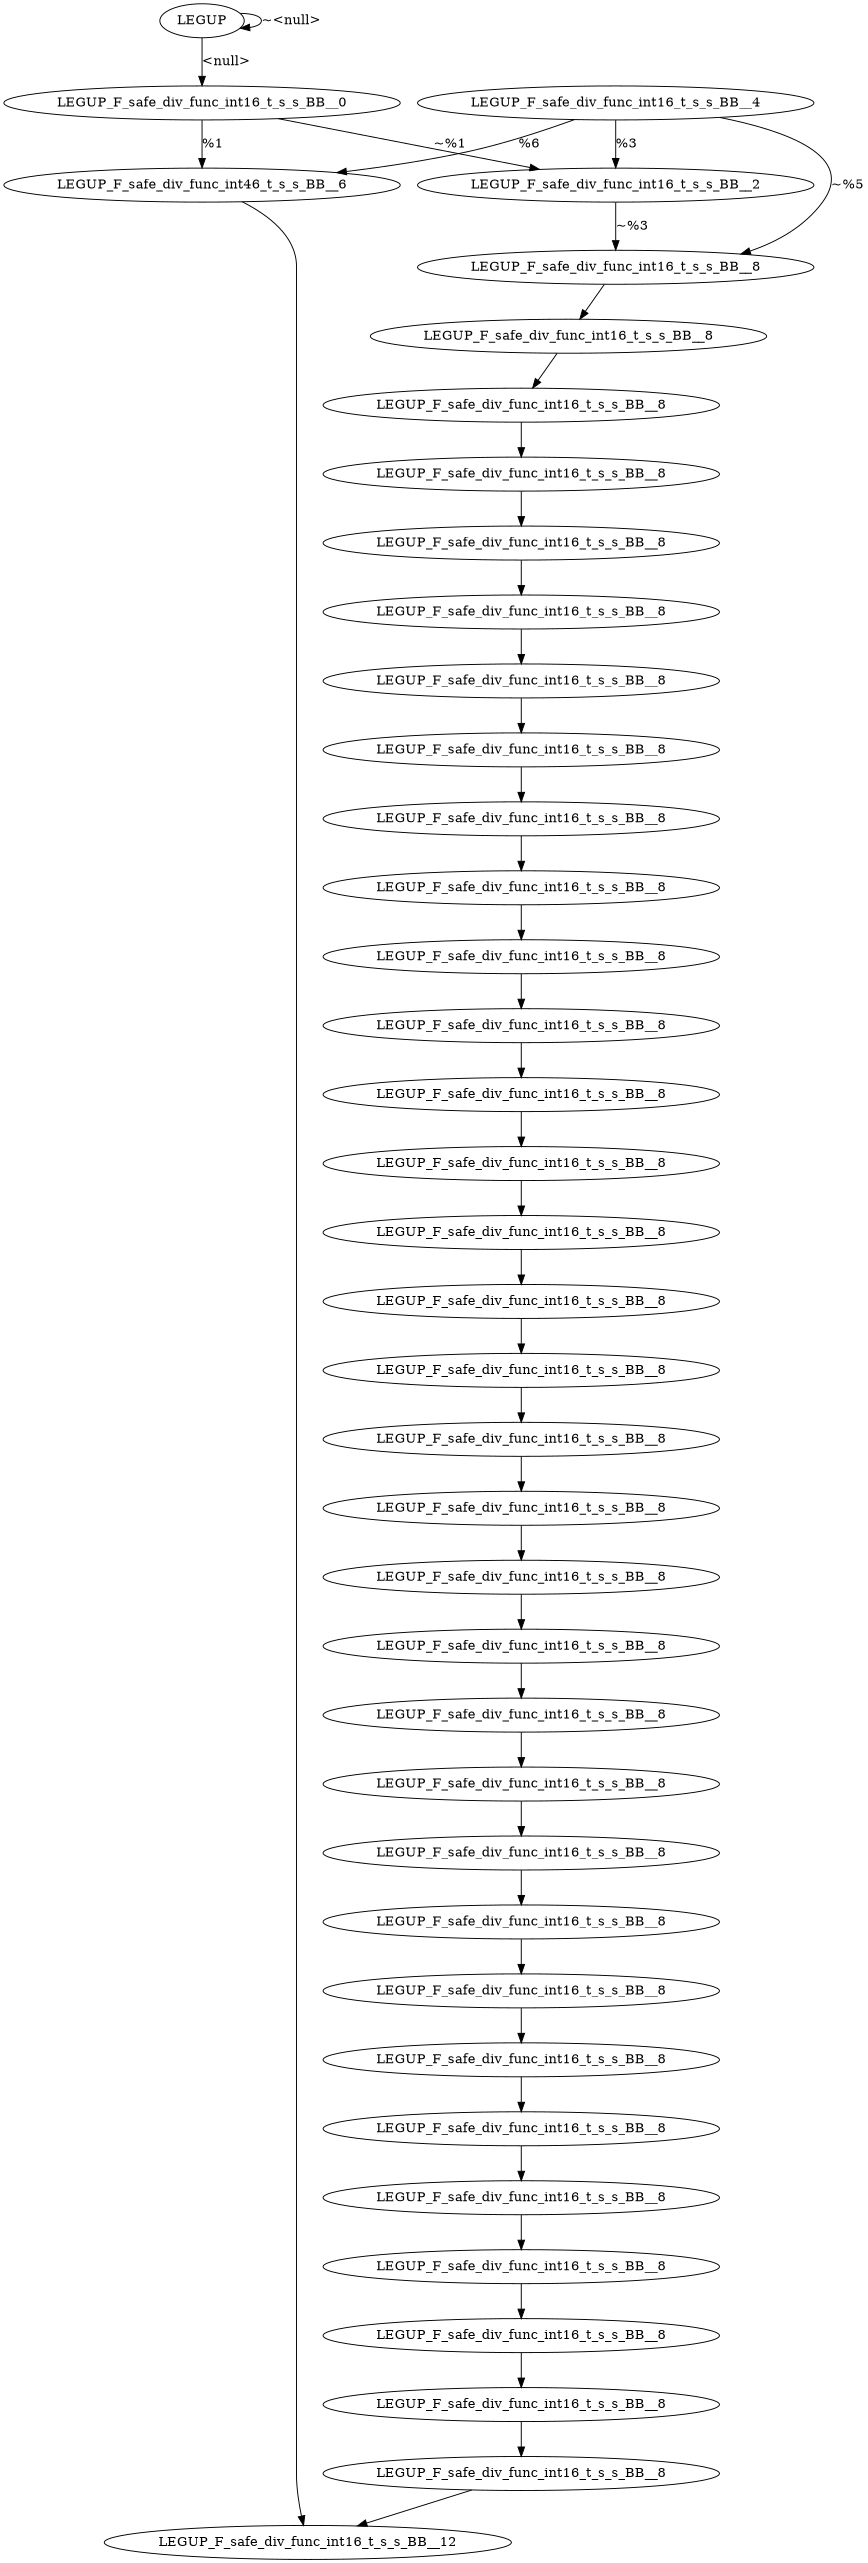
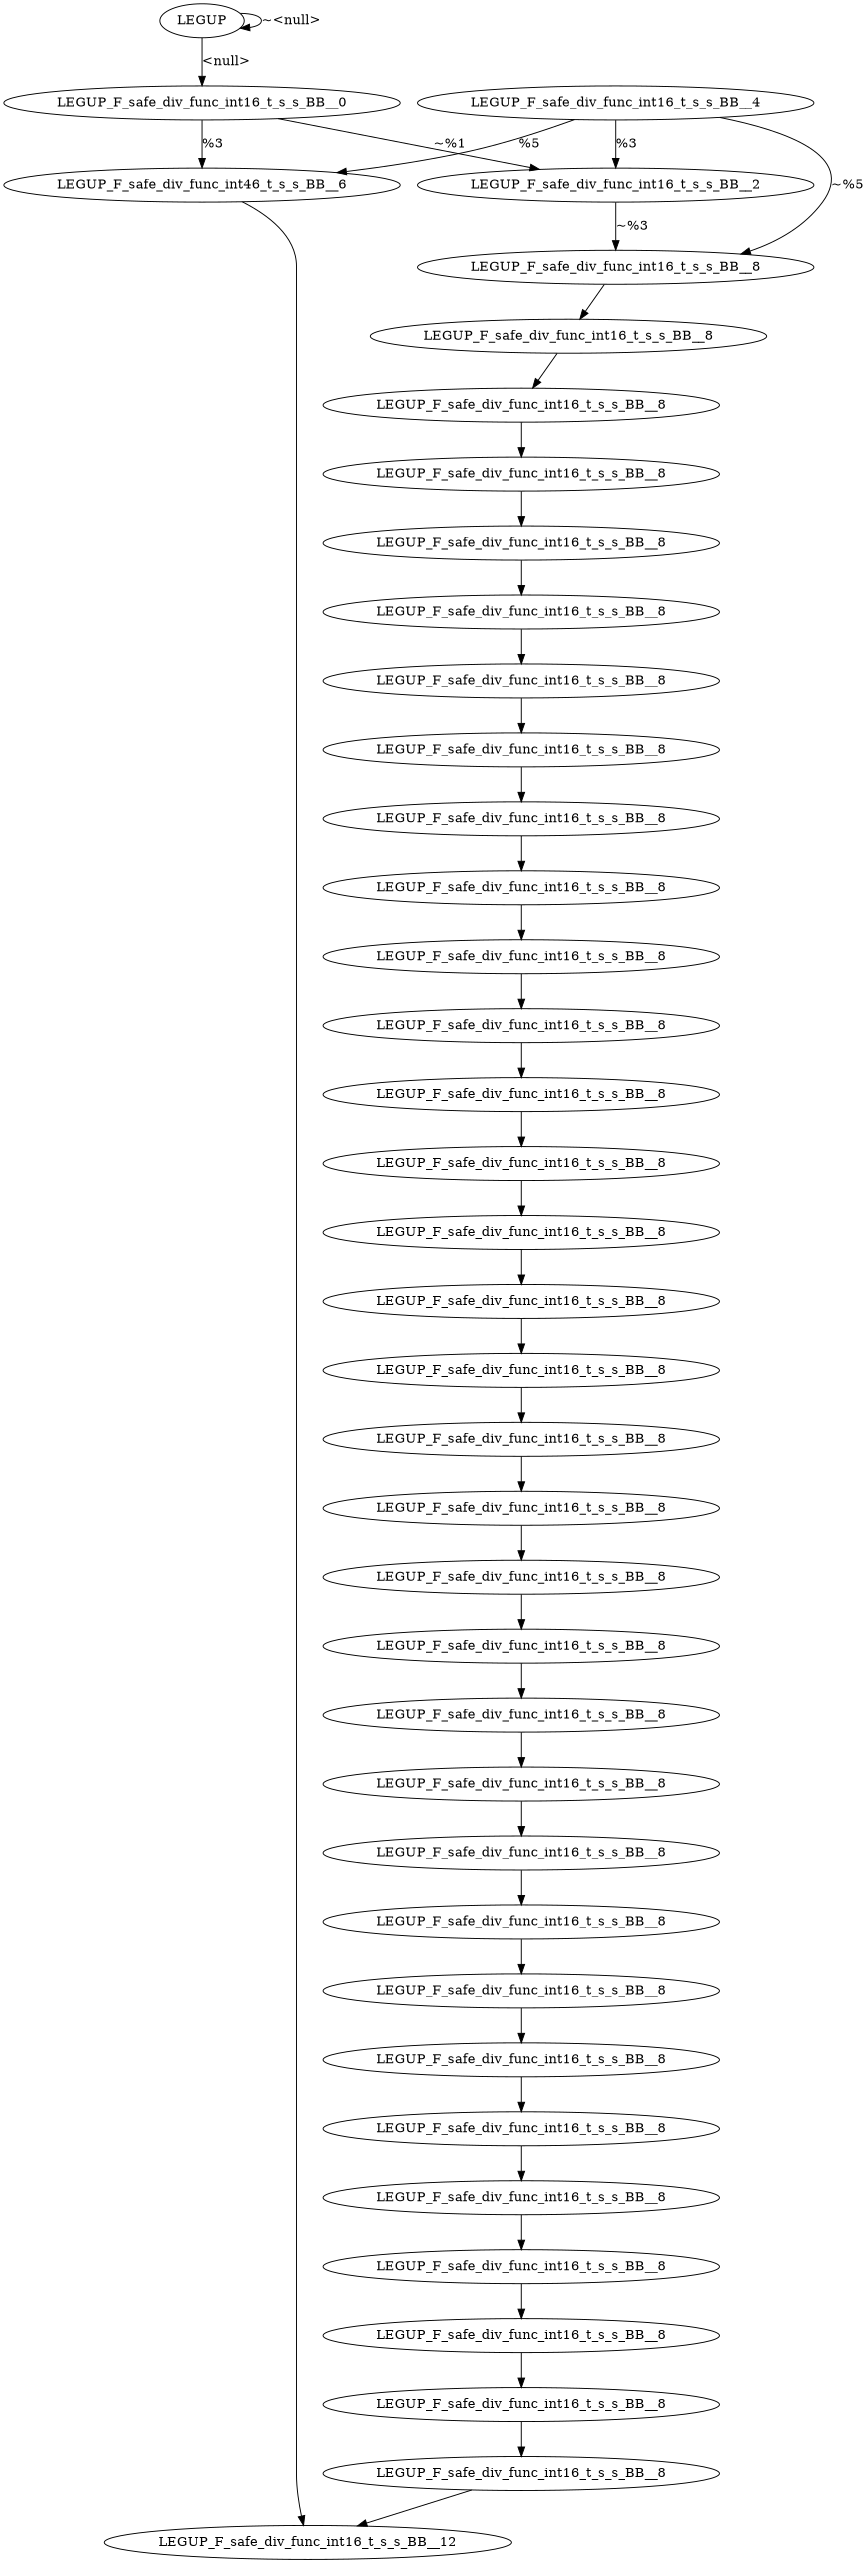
(213, 144) -> (213, 144)
(529, 144) -> (529, 144)
